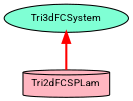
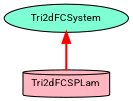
(66, 18) -> (66, 18)
